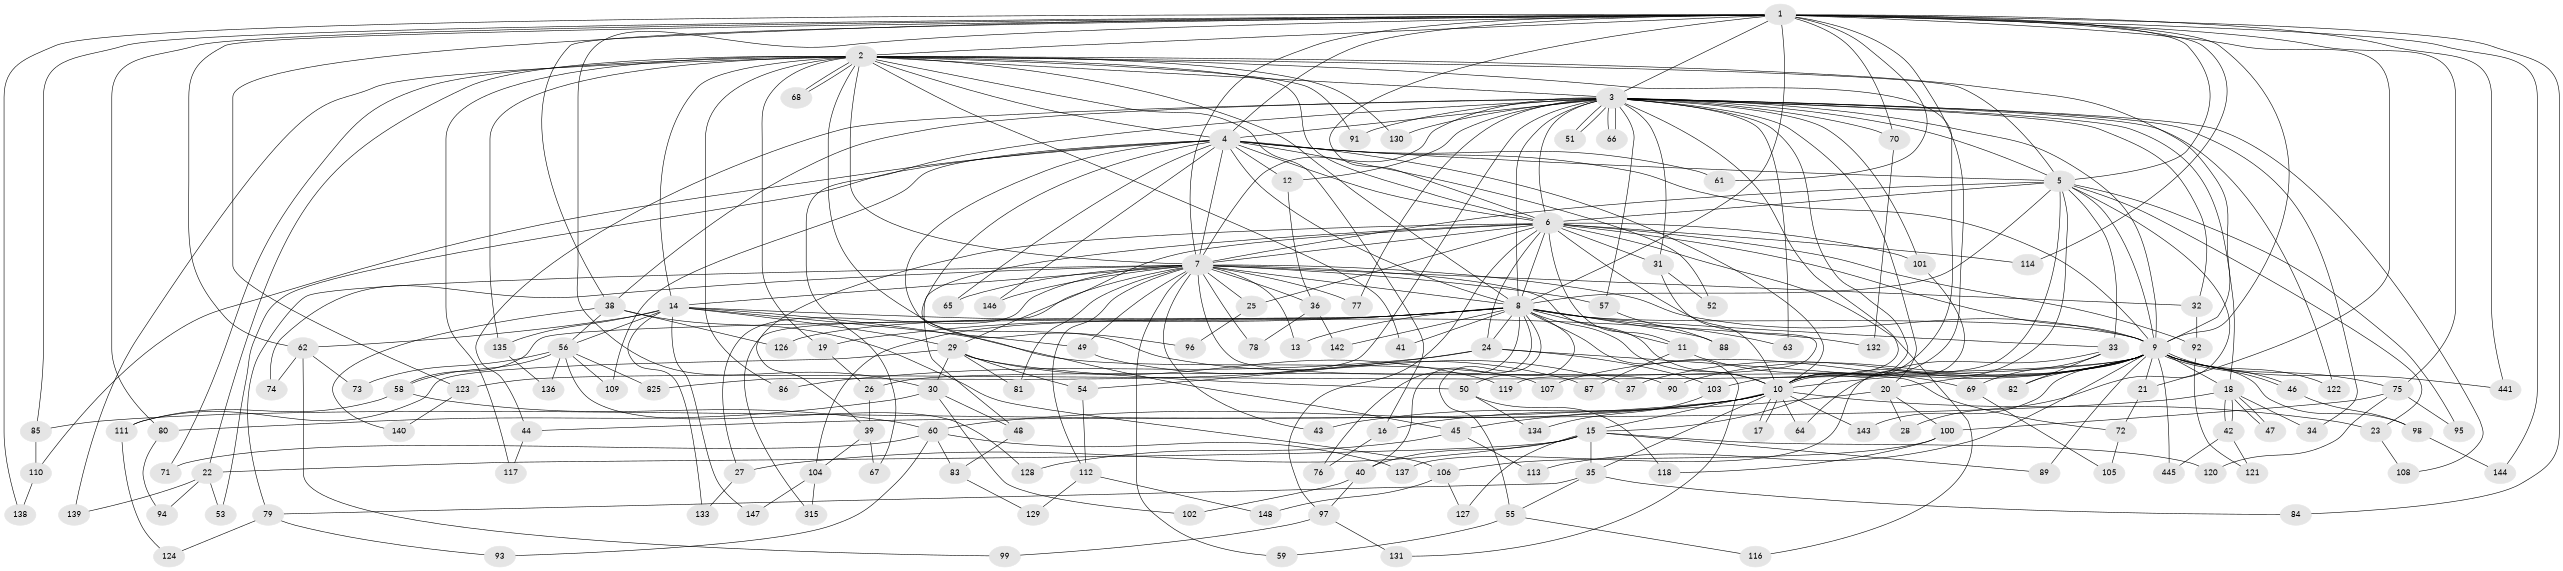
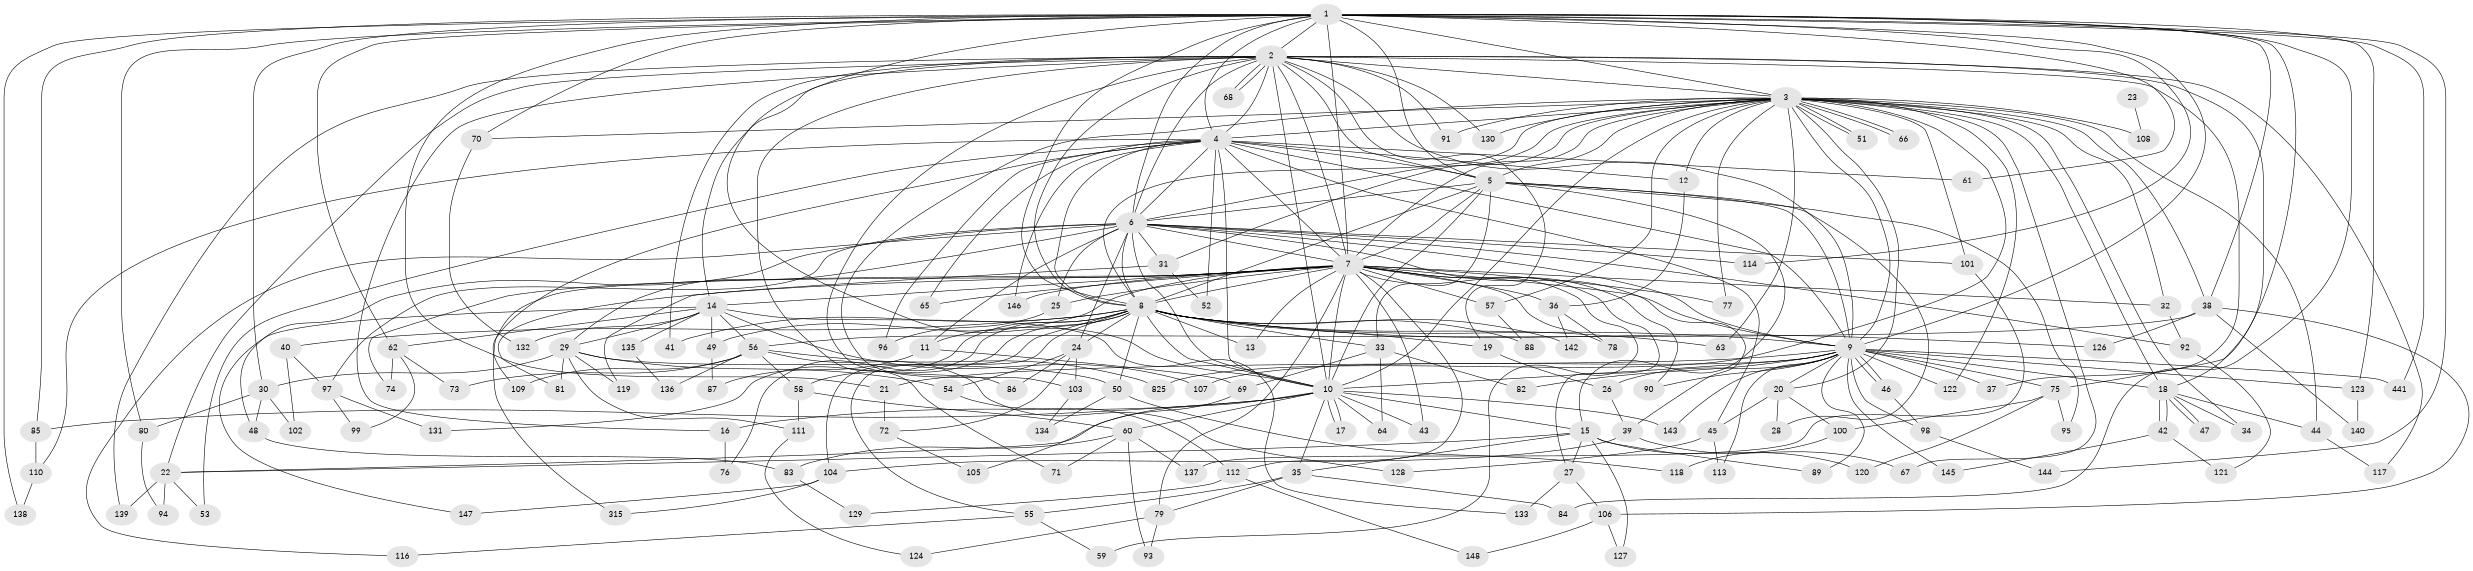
(559, 88) -> (2177, 87)
(2280, 286) -> none
(2121, 406) -> (751, 457)
(1474, 450) -> none
(1686, 458) -> (1587, 494)
(2169, 473) -> (1948, 473)
